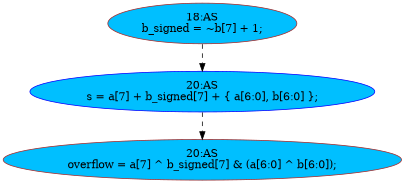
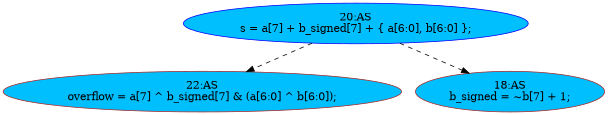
(202, 54) -> (431, 57)
(202, 160) -> (202, 92)
